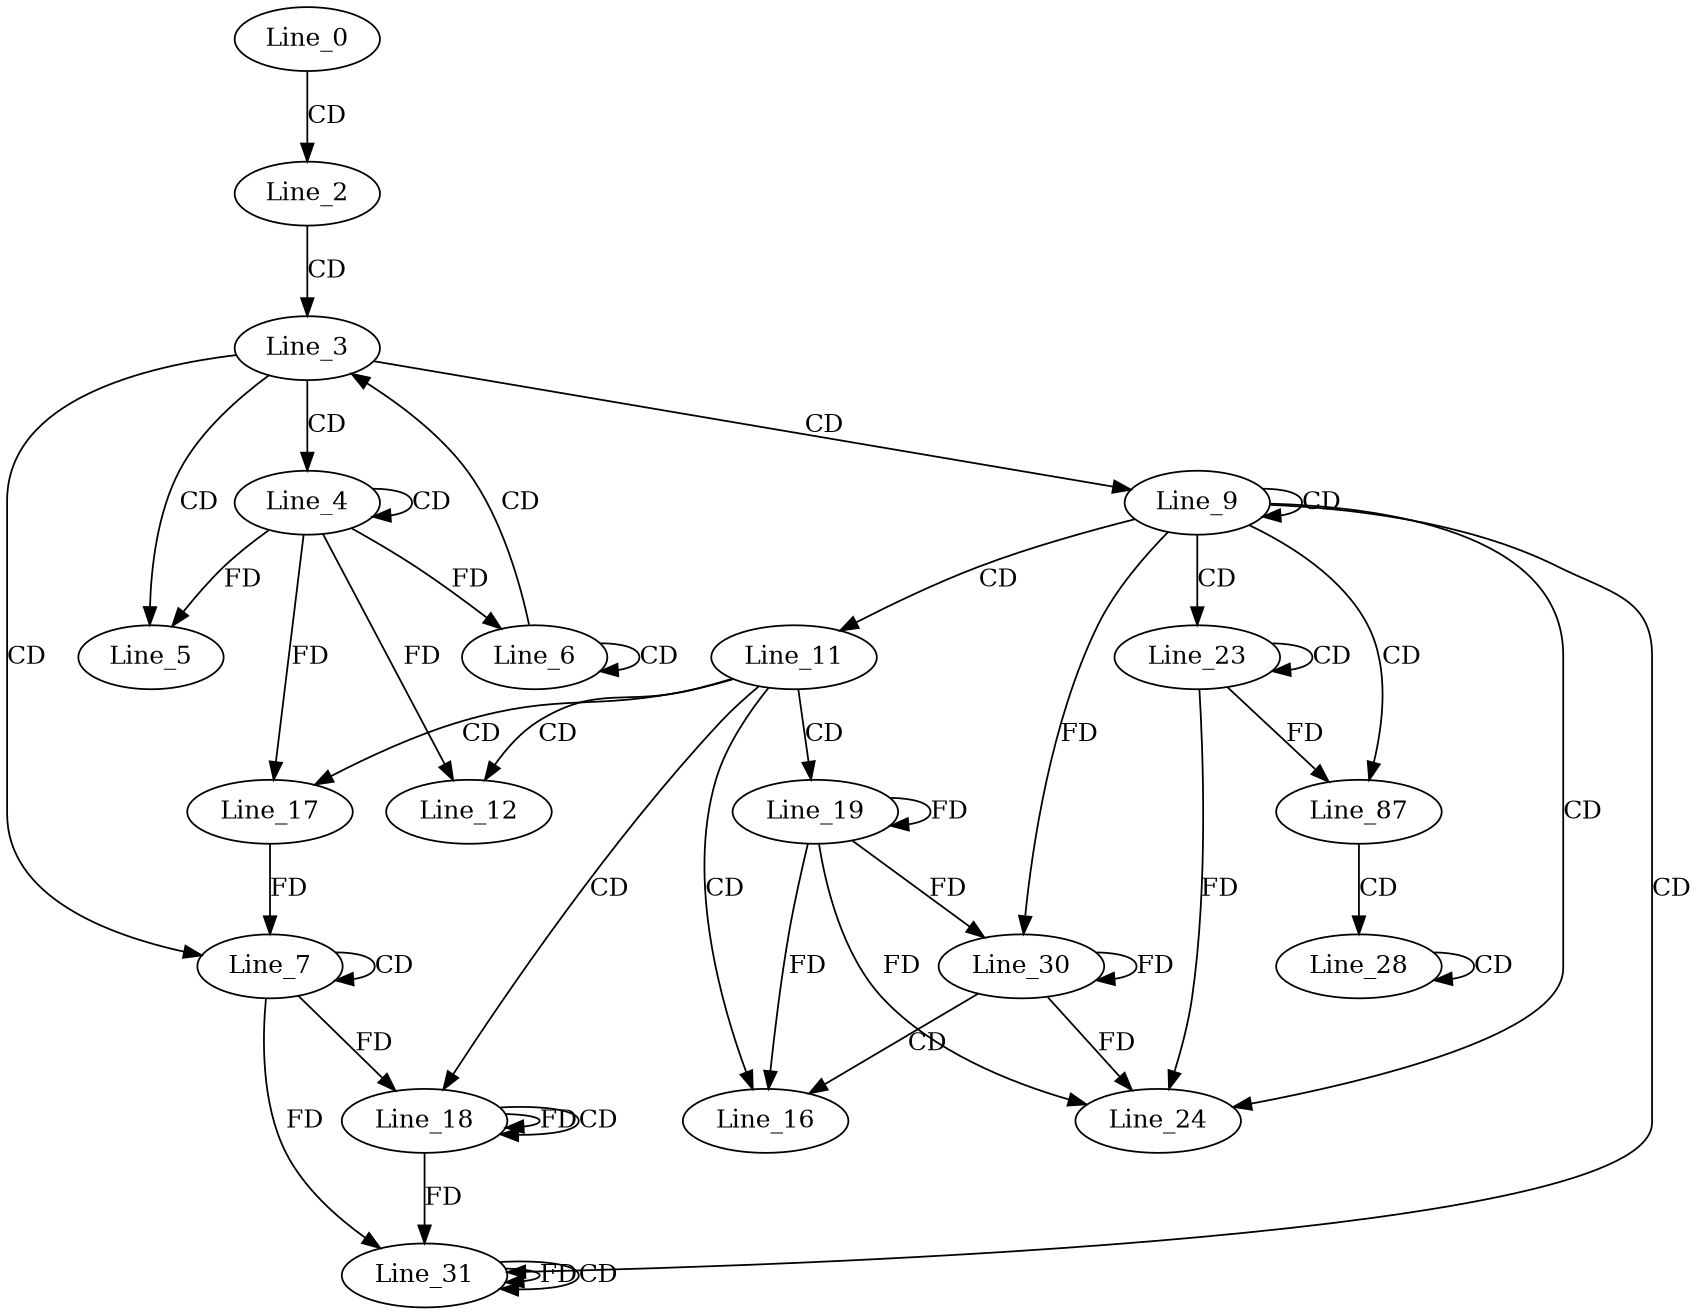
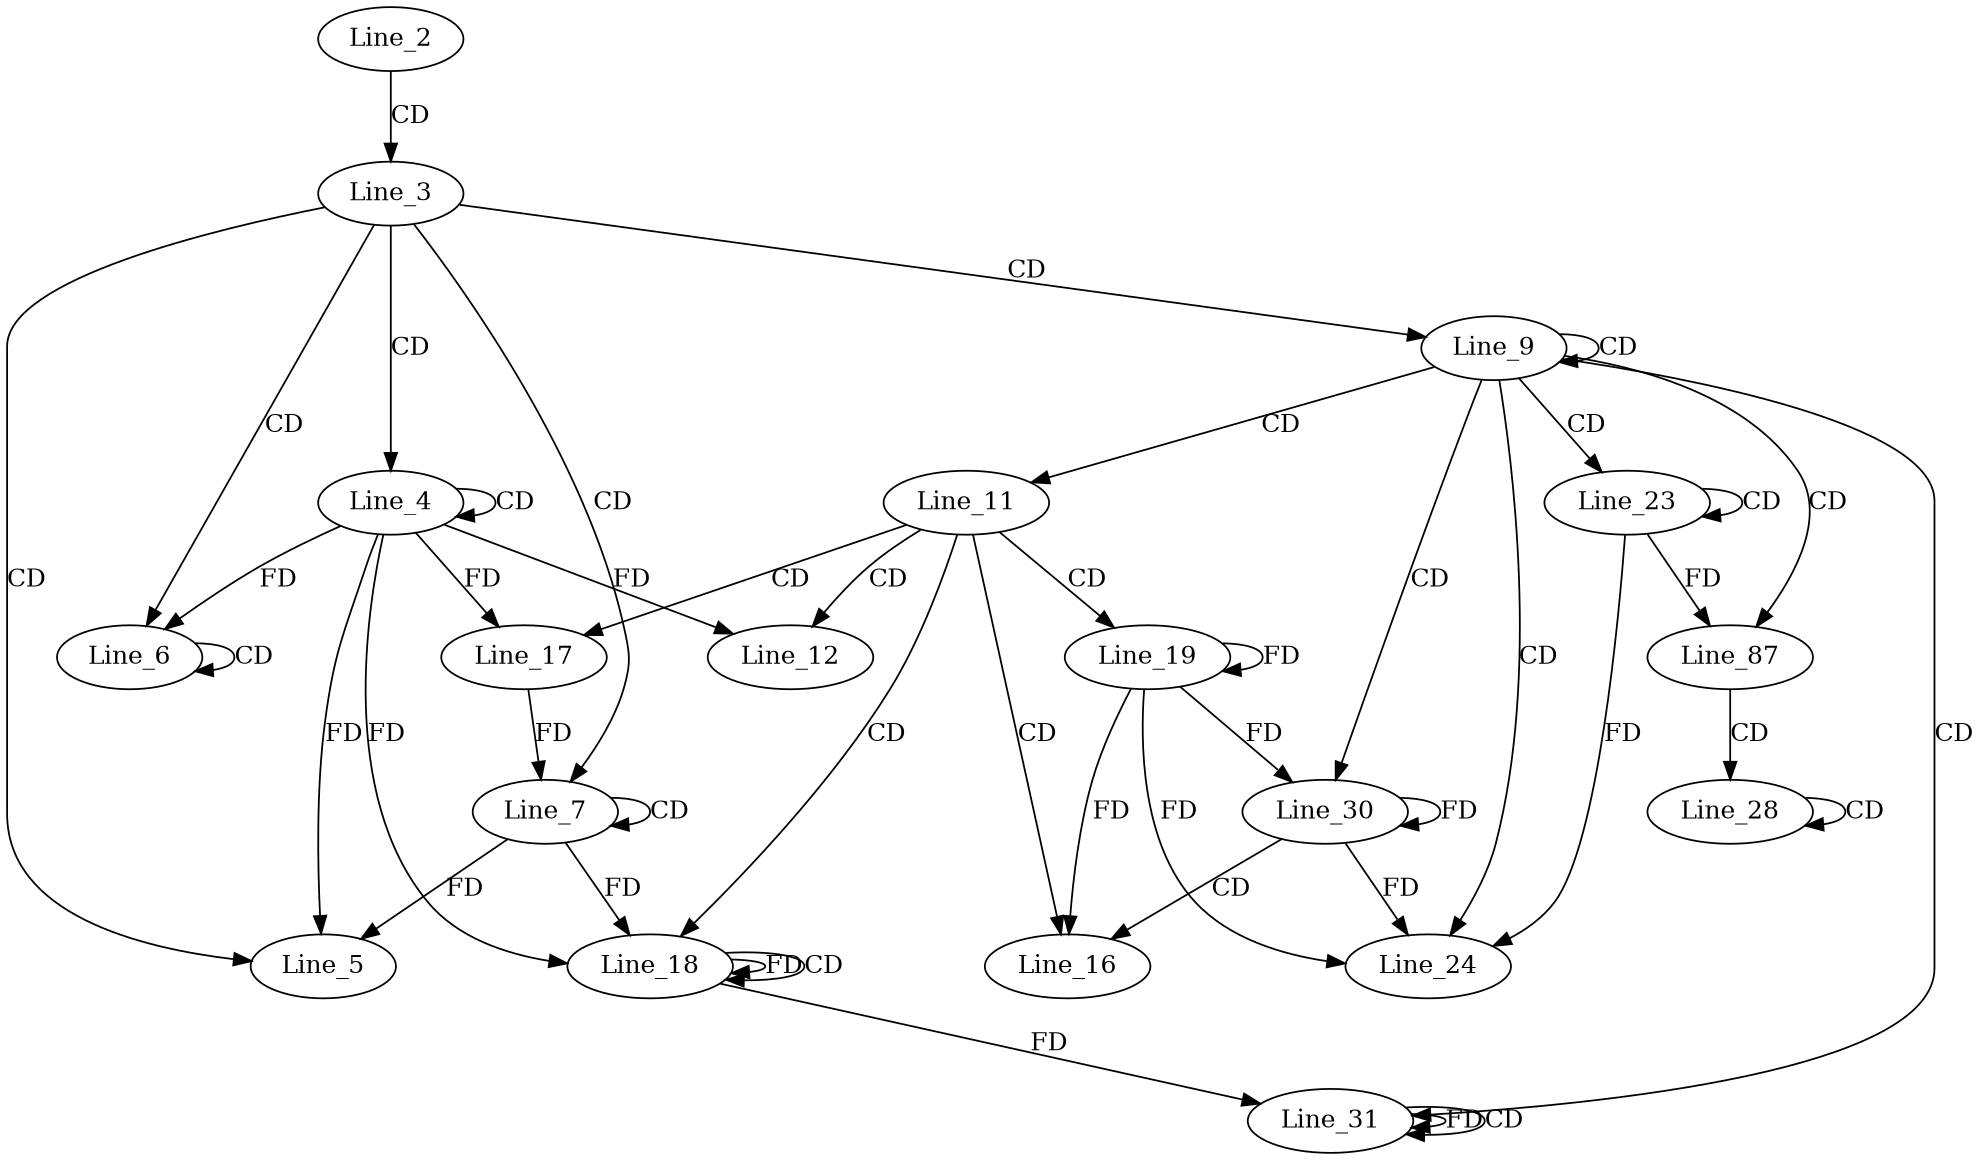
(307, 39) -> none
(476, 485) -> (265, 417)
(1080, 735) -> (1430, 580)
none -> (377, 792)
(278, 1135) -> (442, 884)
